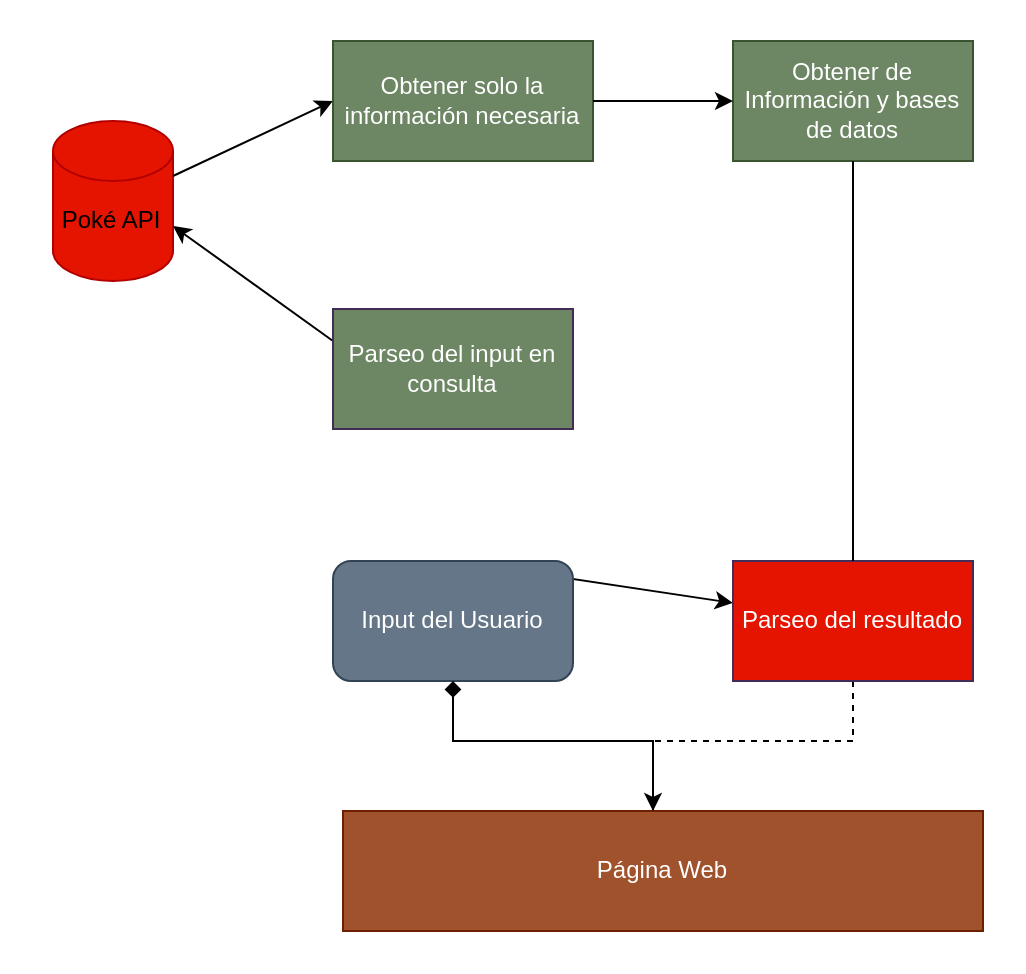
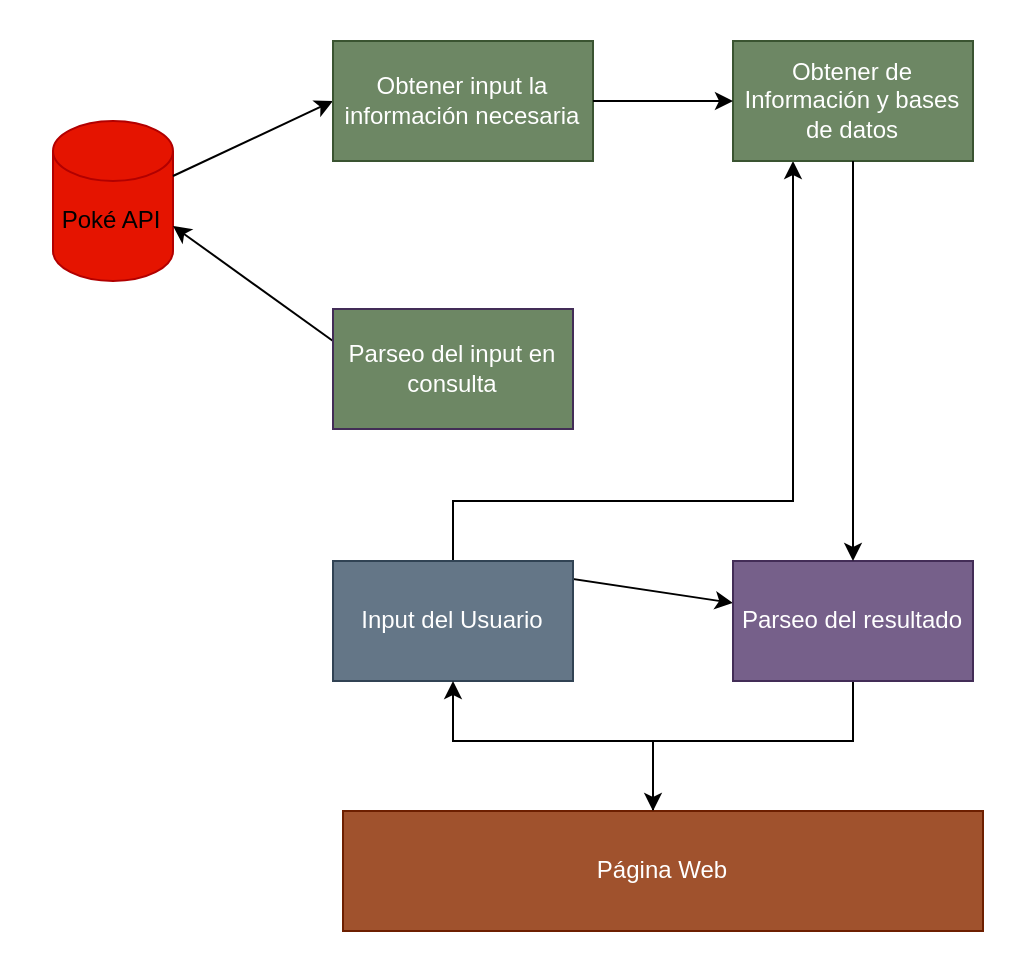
(463, 101) -> (463, 101)
none -> (758, 501)
(853, 552) -> (853, 546)
(453, 621) -> (453, 621)
(853, 621) -> (853, 621)
(453, 697) -> (453, 696)
(785, 741) -> (785, 741)
